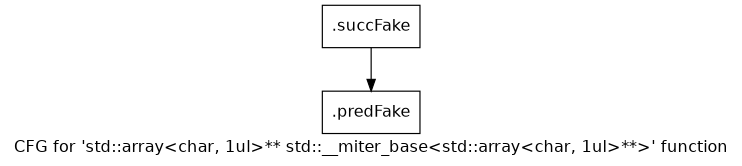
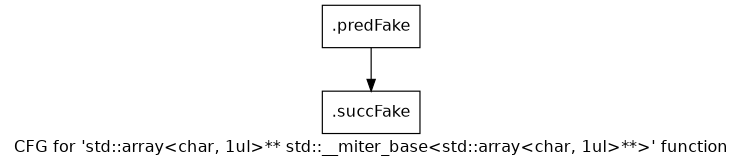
(371, 64) -> (371, 64)
